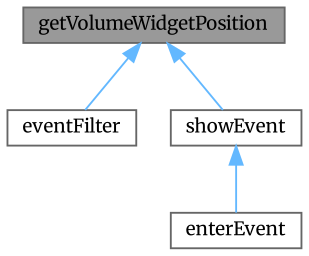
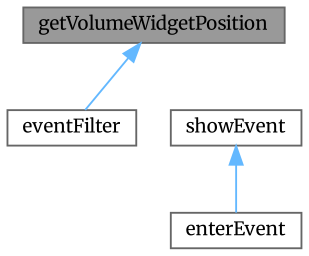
(201, 84) -> none
